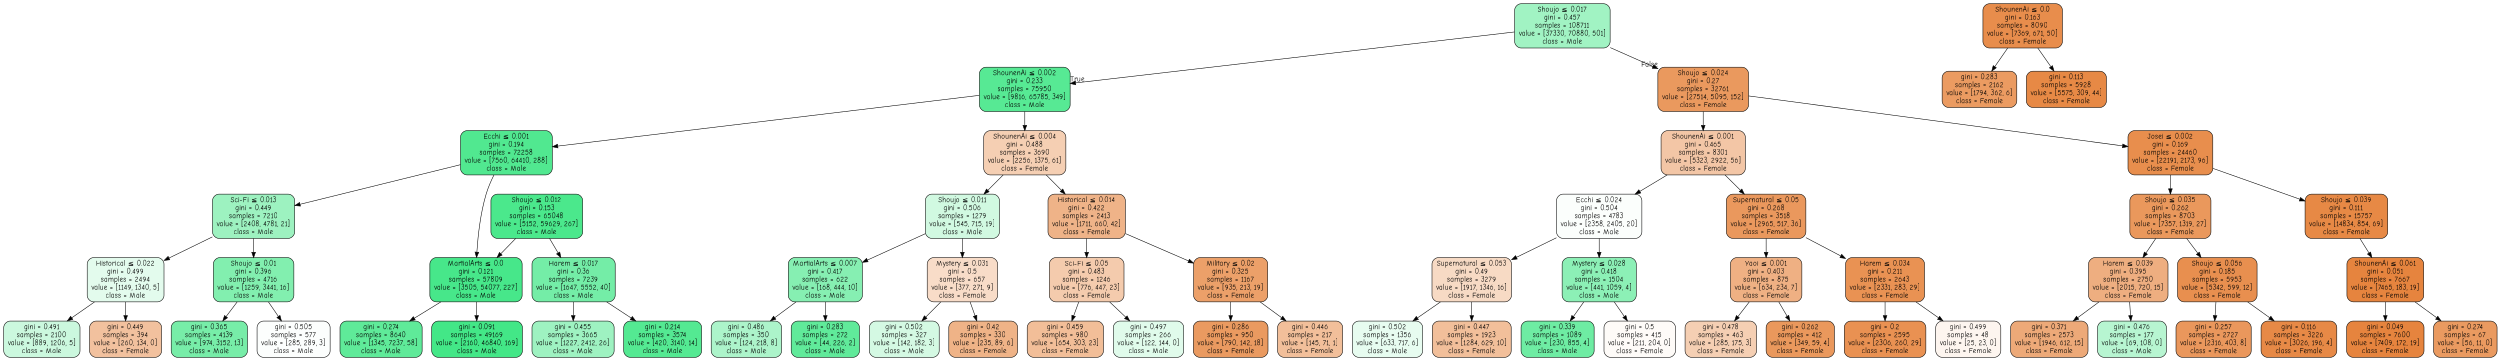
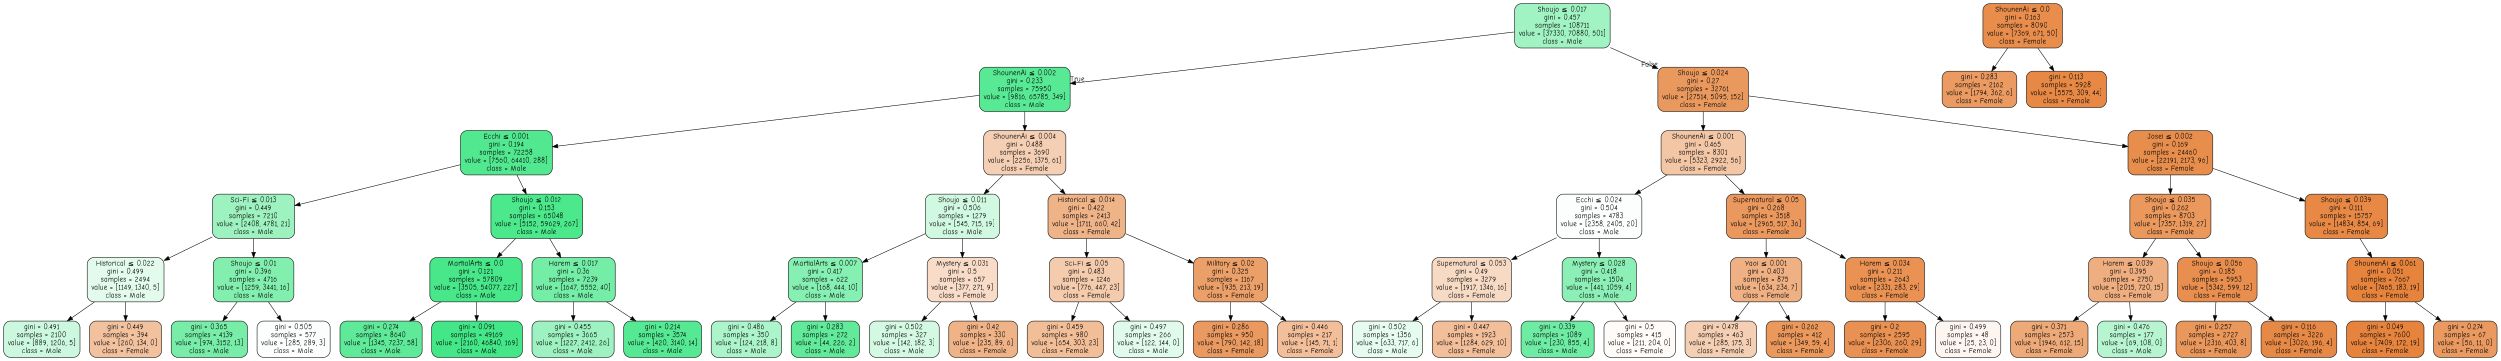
(482, 213) -> (520, 182)
